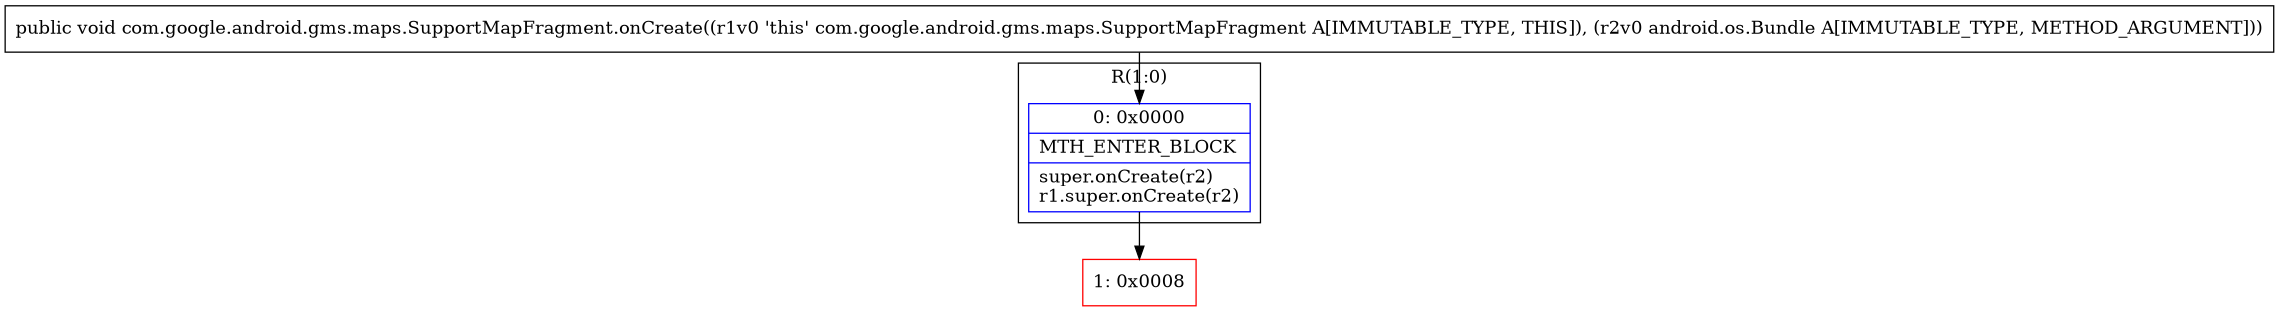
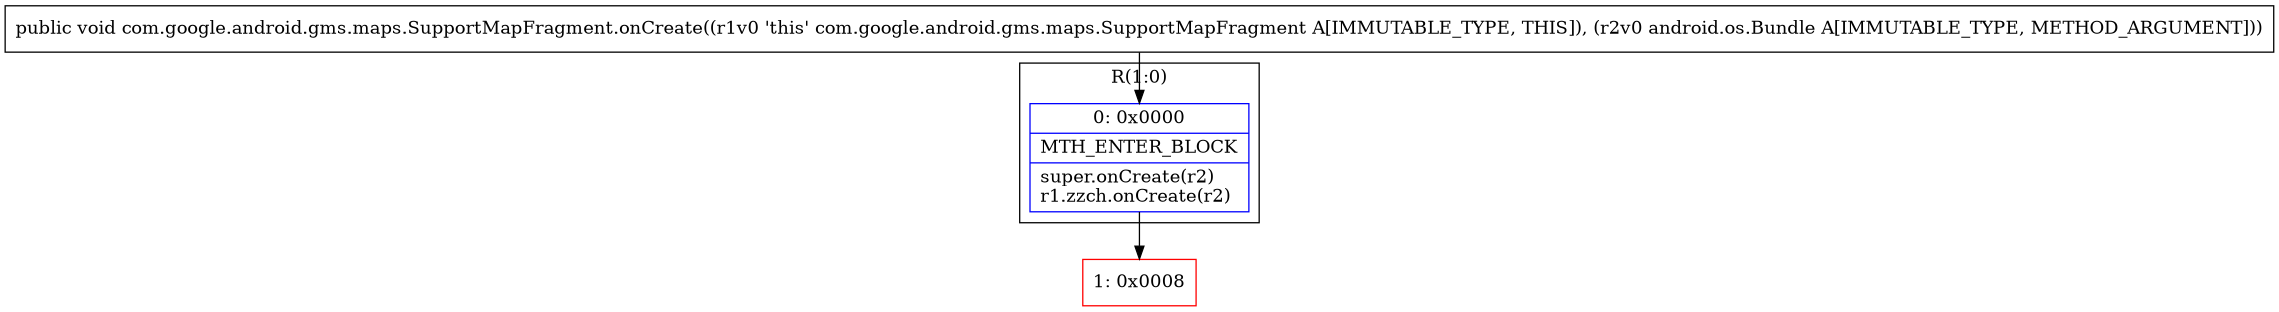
(1139, 196) -> (1136, 196)
